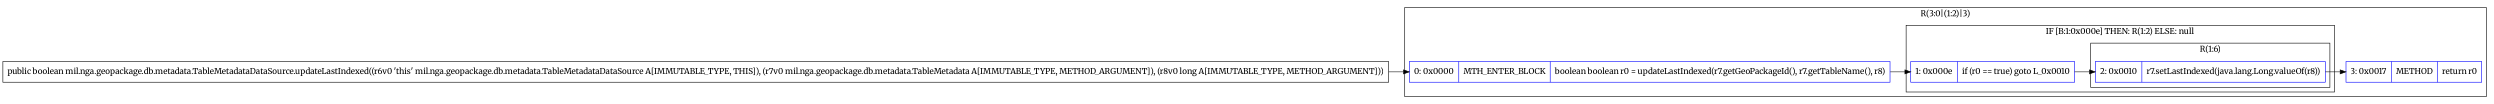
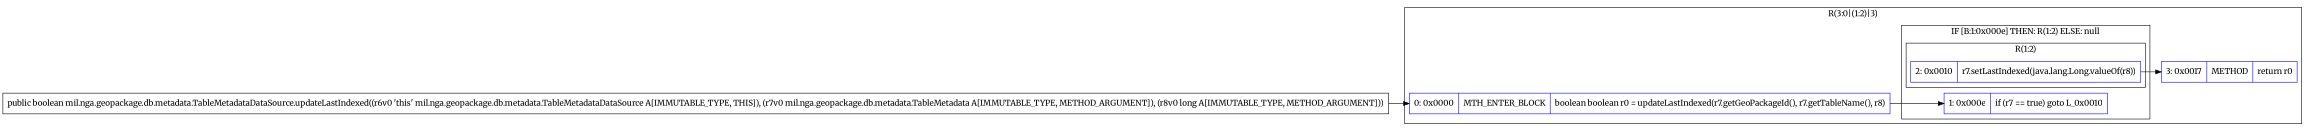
(2210, 50) -> (2026, 50)
(2016, 72) -> (2049, 103)
(2082, 72) -> none
